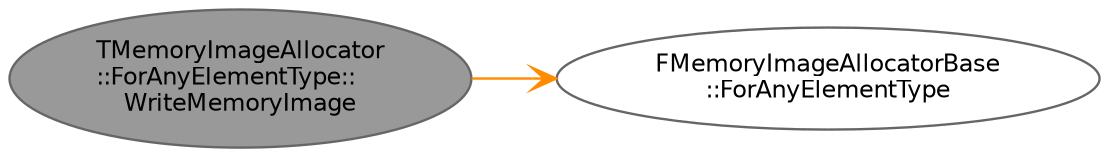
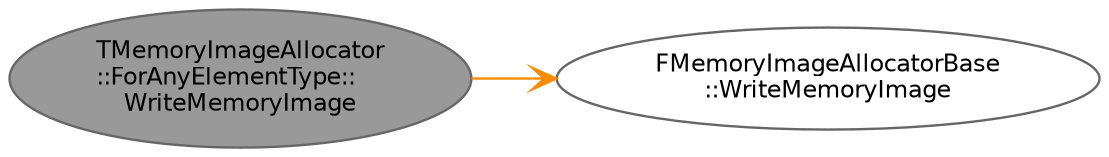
(828, 79) -> (828, 79)
